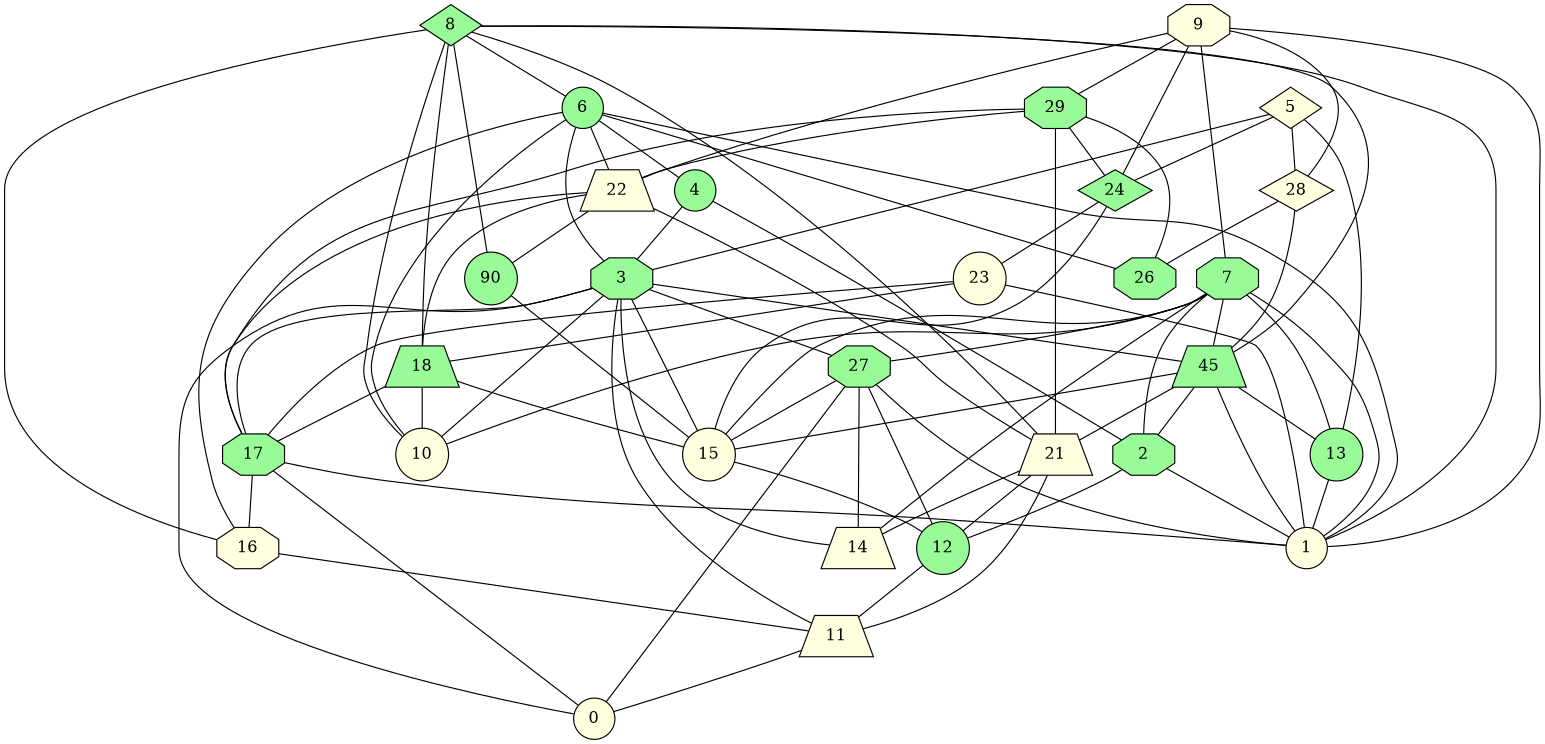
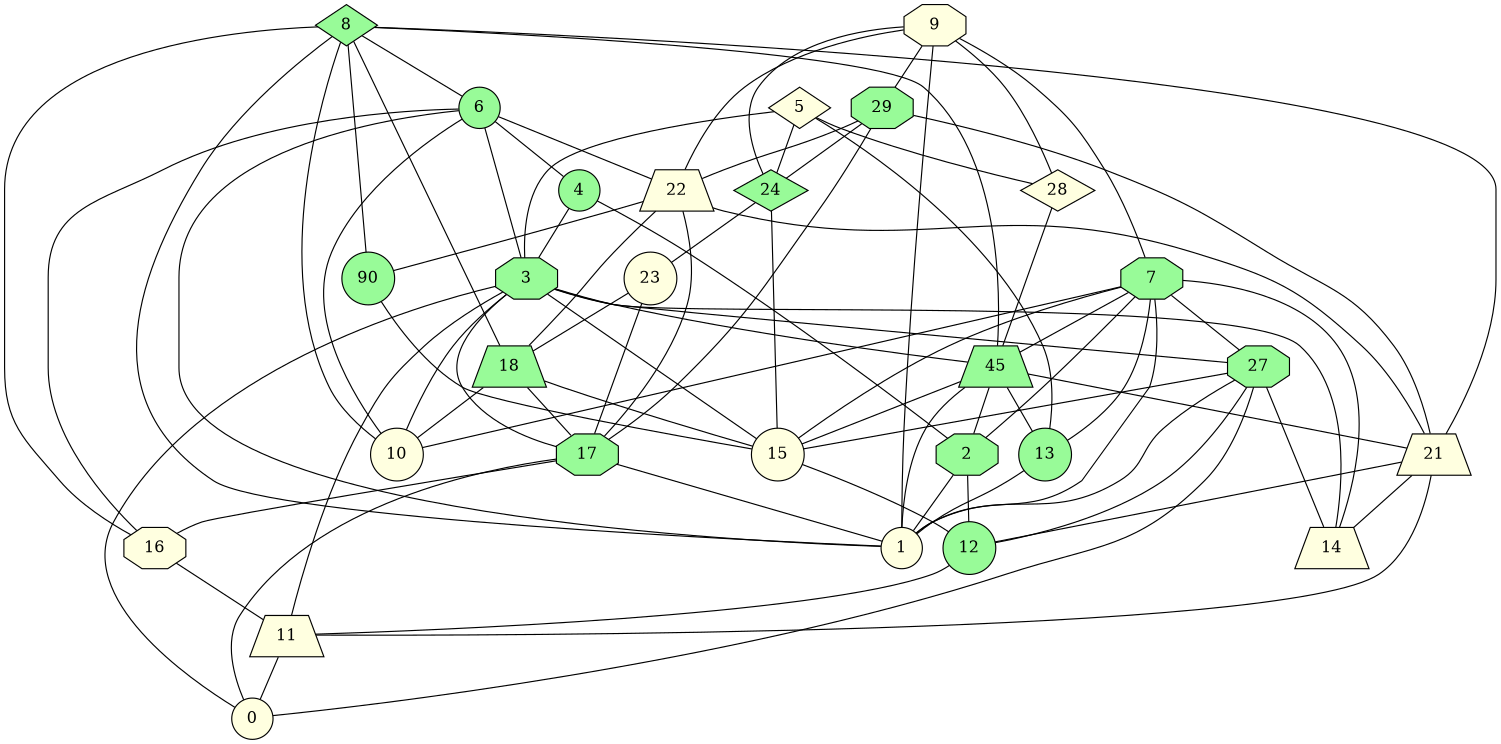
(1145, 278) -> none
(1224, 335) -> none
